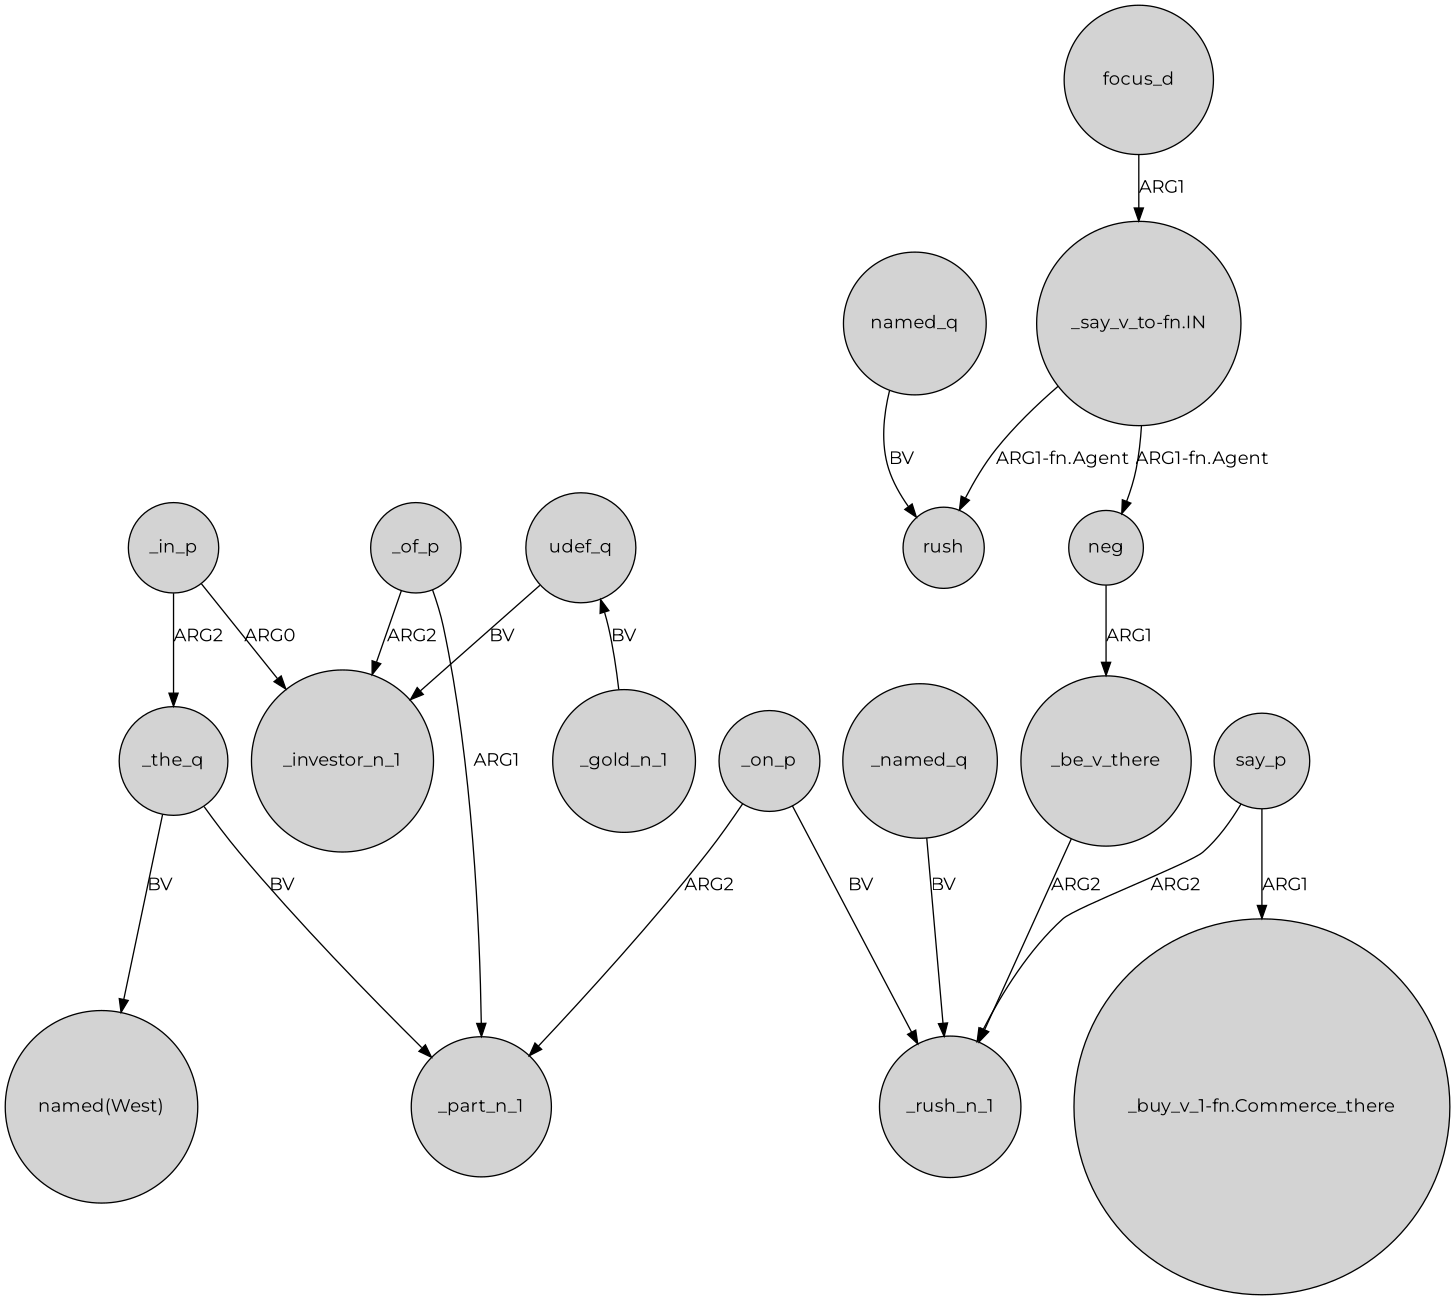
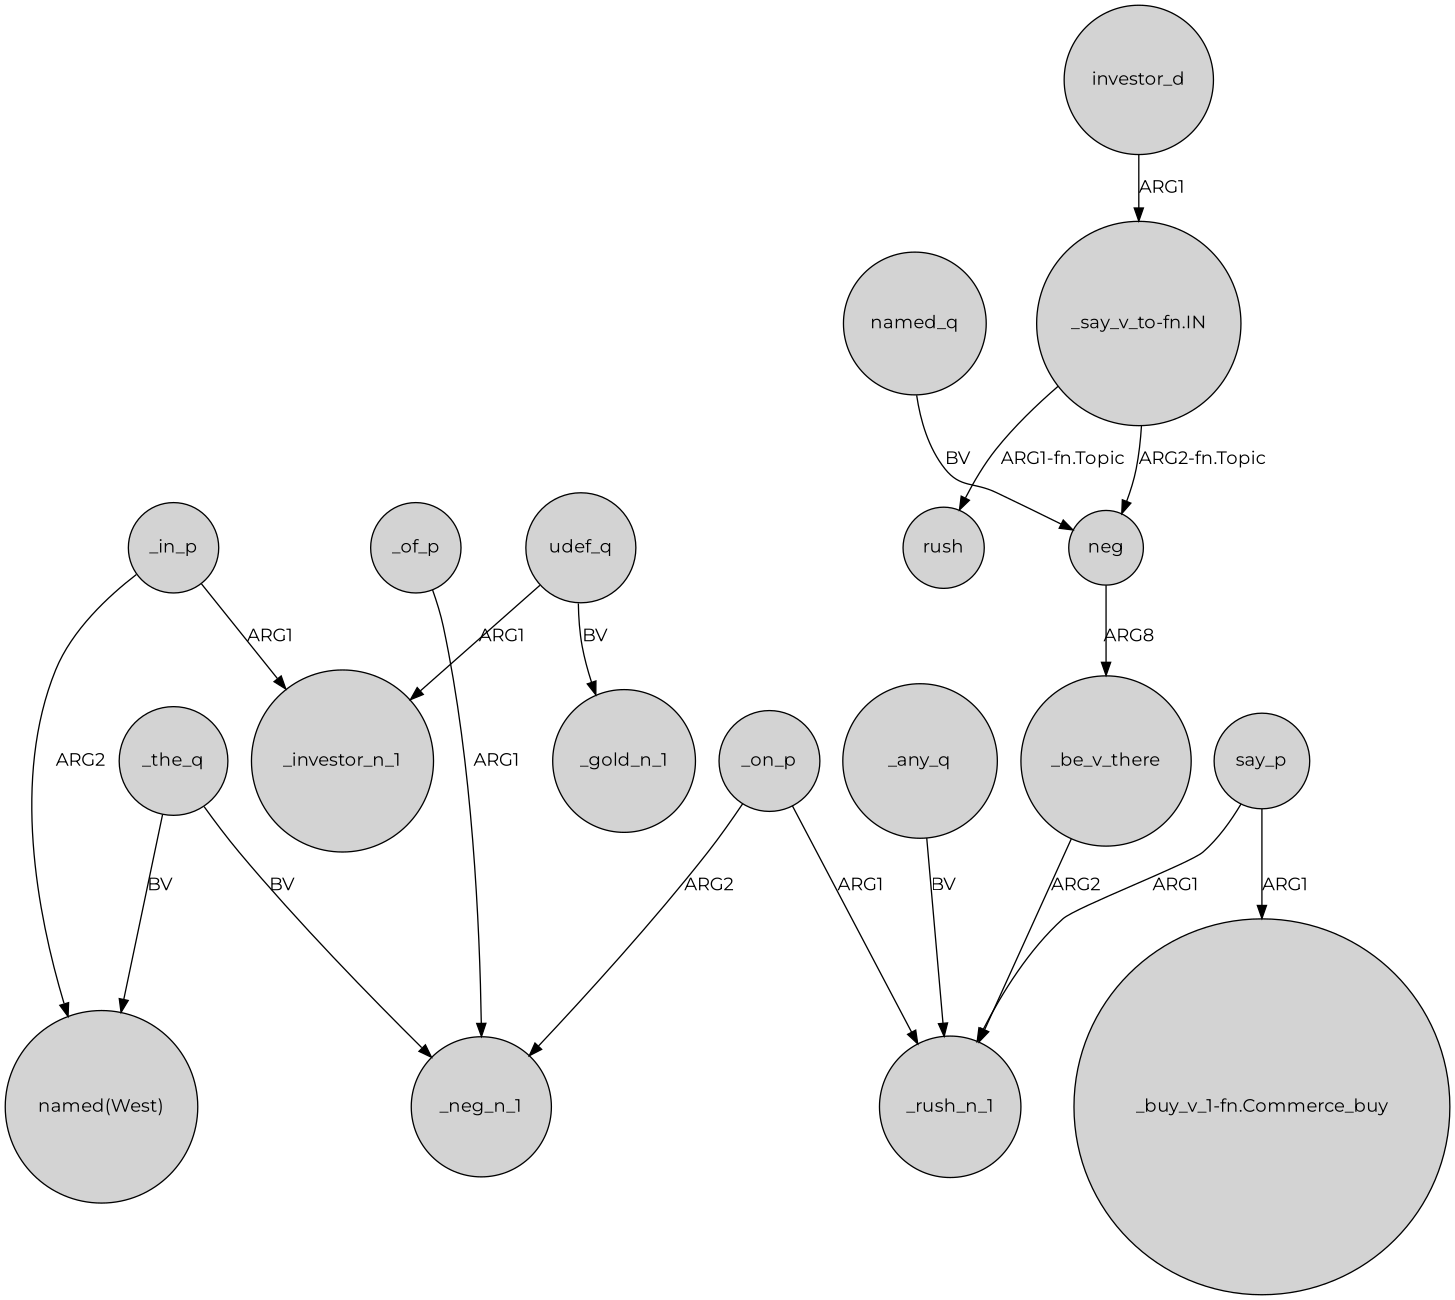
(1139, 80) -> (1139, 80)
(885, 451) -> (960, 481)
(1063, 459) -> (1063, 459)
(1203, 459) -> (1203, 459)
(389, 626) -> none
(270, 636) -> (270, 636)
(502, 636) -> (502, 636)
(1130, 636) -> (1130, 636)
(174, 643) -> (33, 774)
(613, 651) -> (582, 643)
(920, 761) -> (920, 761)
(861, 885) -> (861, 885)
(1176, 885) -> (1176, 885)
(481, 1107) -> (481, 1107)
(1262, 1107) -> (1262, 1107)
